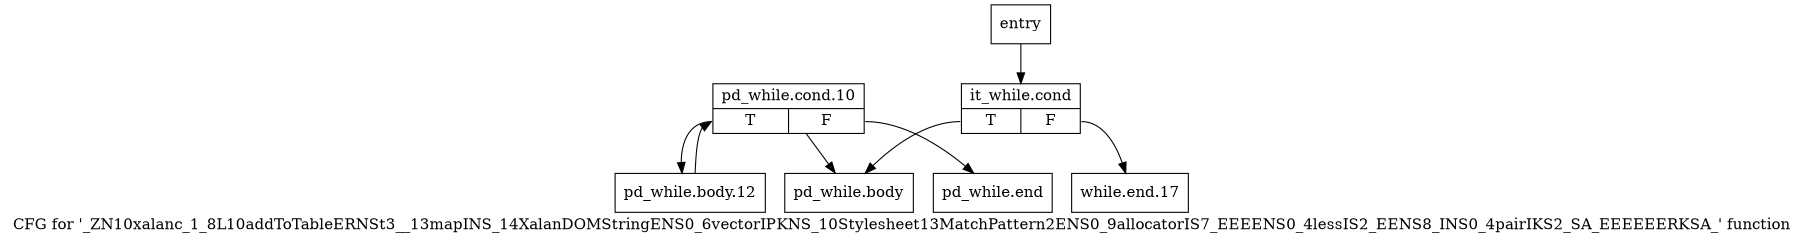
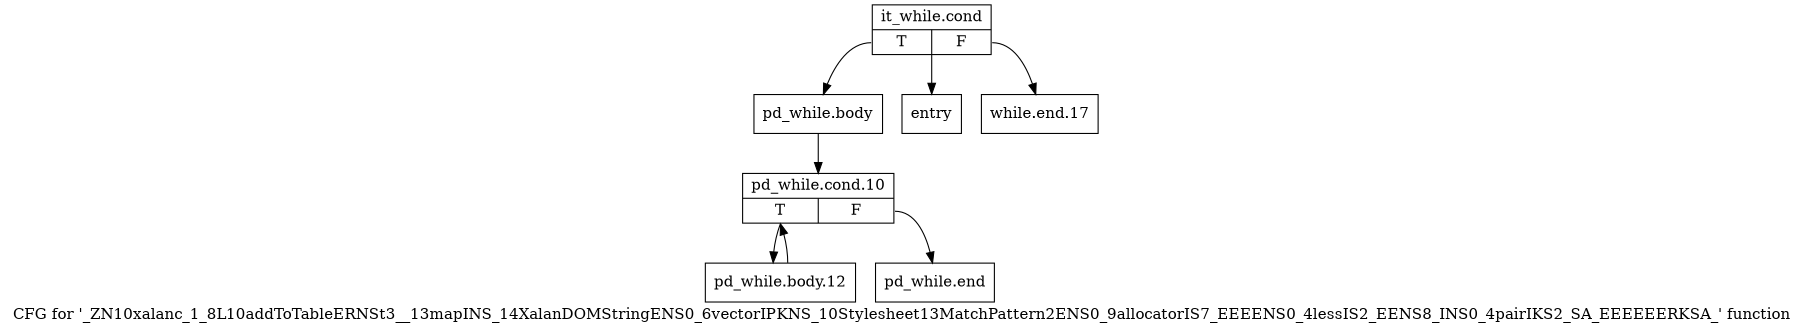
(1021, 58) -> (932, 69)
(817, 149) -> (818, 148)
